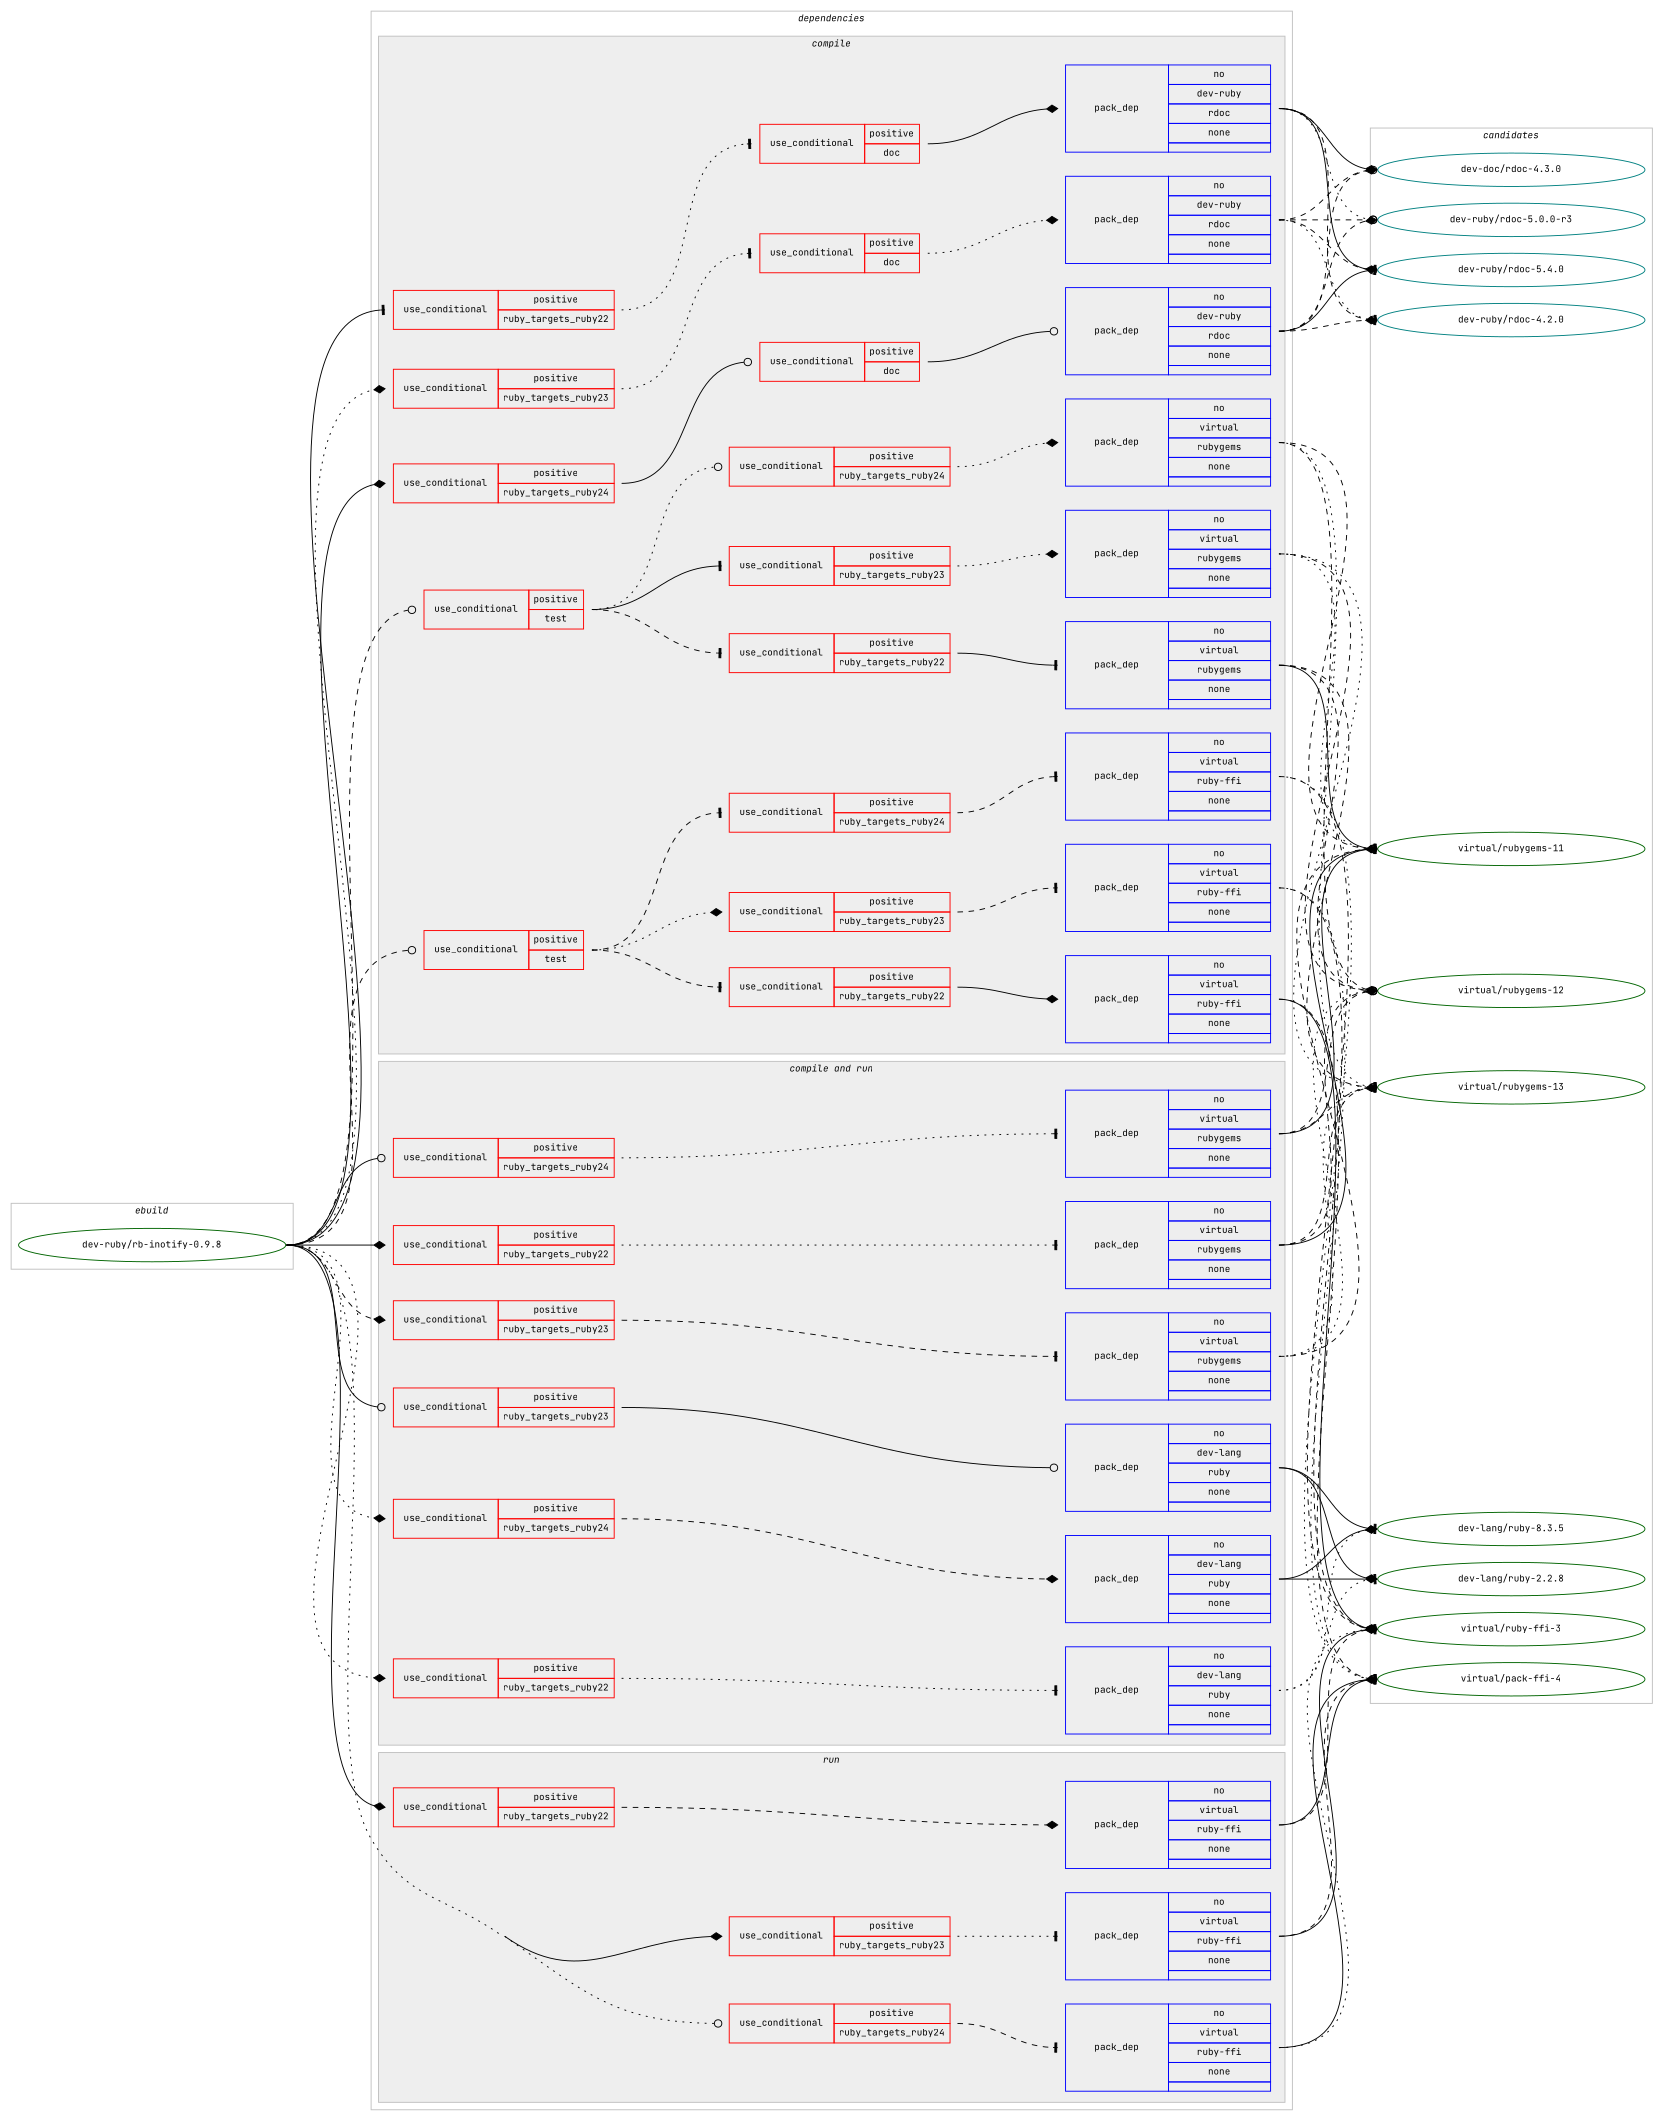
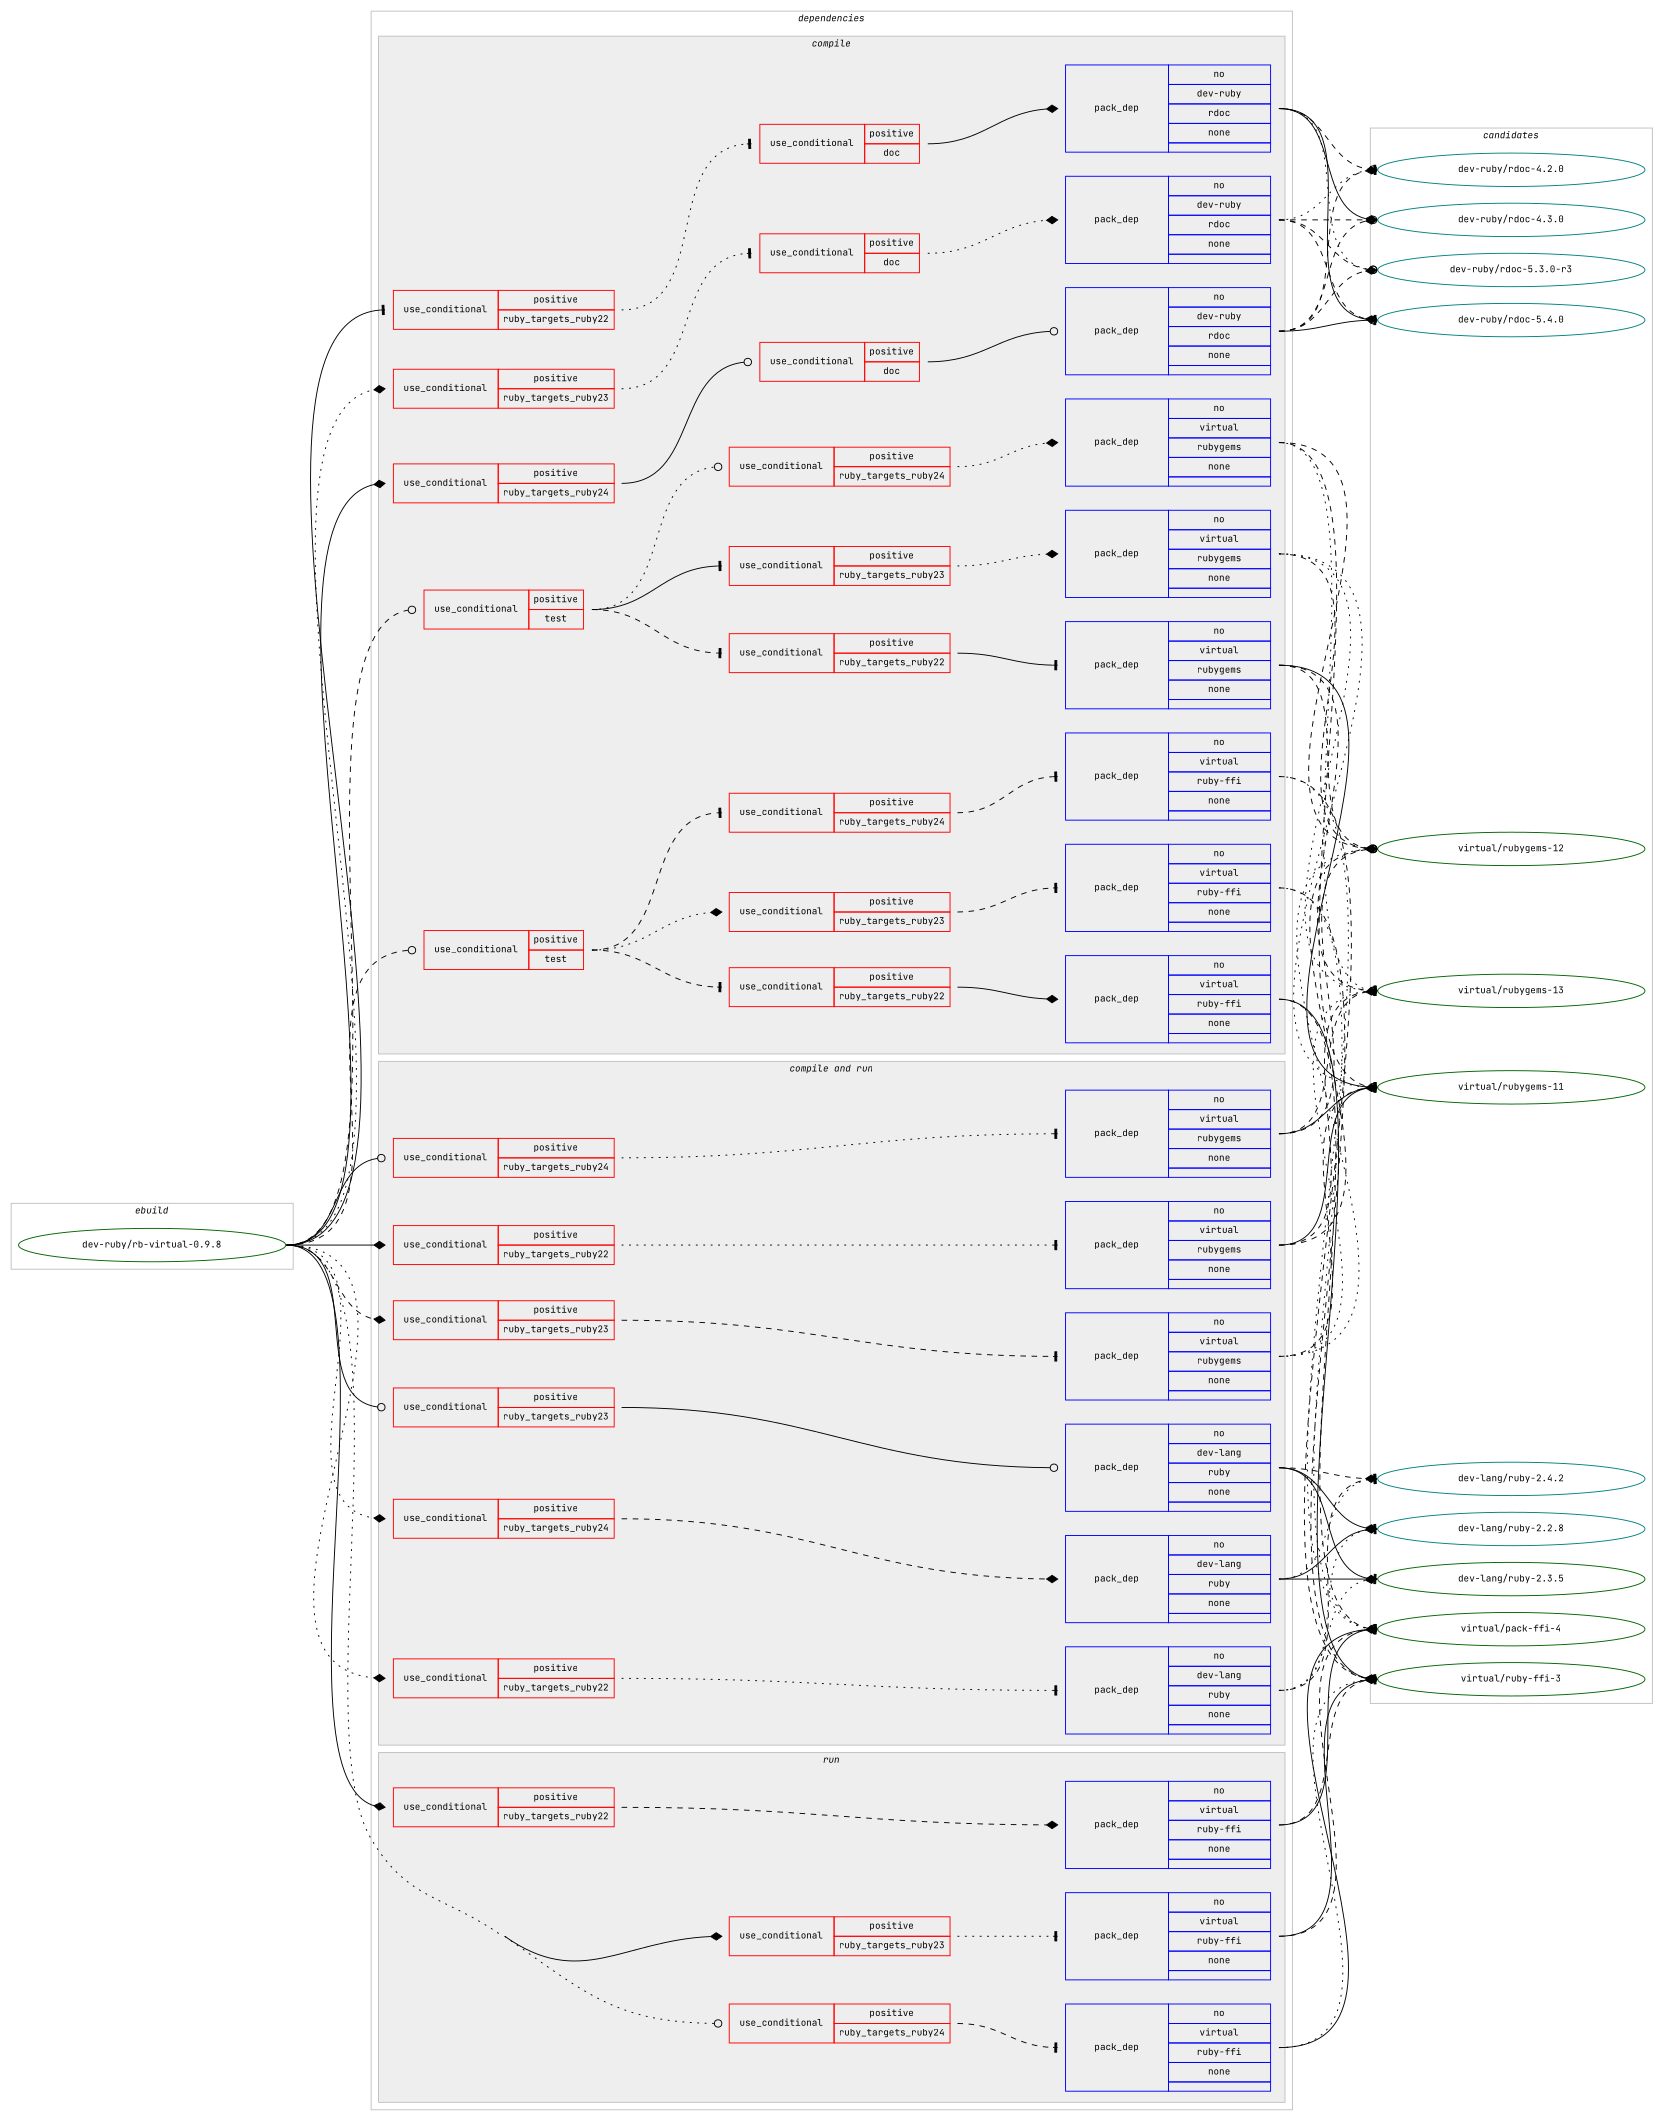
(1511, 170) -> (1511, 220)
(1511, 220) -> (1511, 270)
(152, 1245) -> (152, 1245)
none -> (1511, 1479)
(1511, 1529) -> (1511, 1579)
(1511, 1579) -> (1511, 1529)
